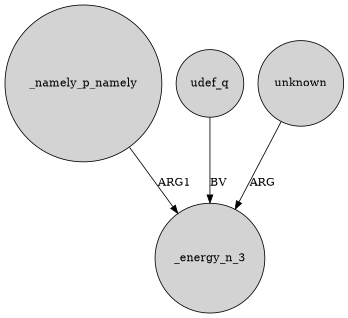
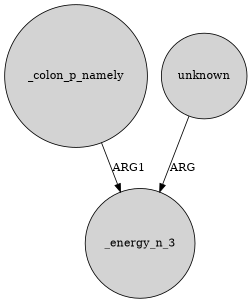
(83, 83) -> (76, 76)
(210, 83) -> none
